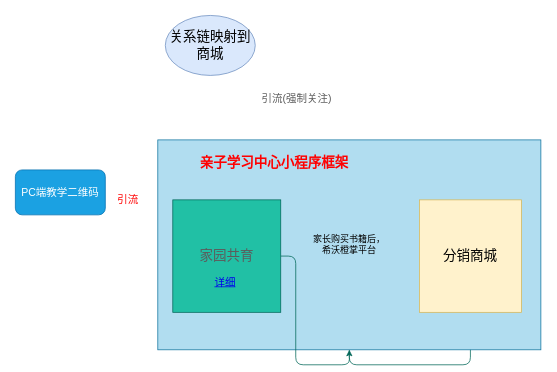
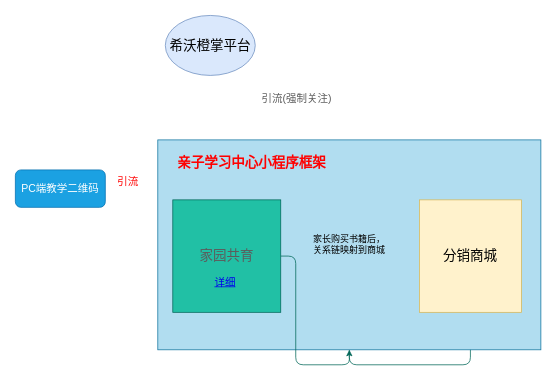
(210, 45) -> (210, 45)
(274, 162) -> (252, 162)
(60, 192) -> (60, 189)
(128, 200) -> (128, 181)
(350, 245) -> (350, 245)
